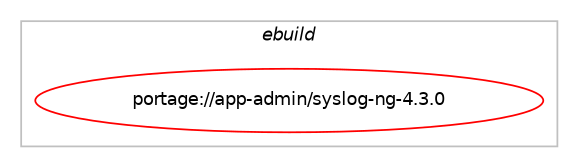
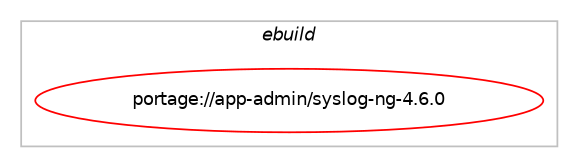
(289, 101) -> (289, 101)
